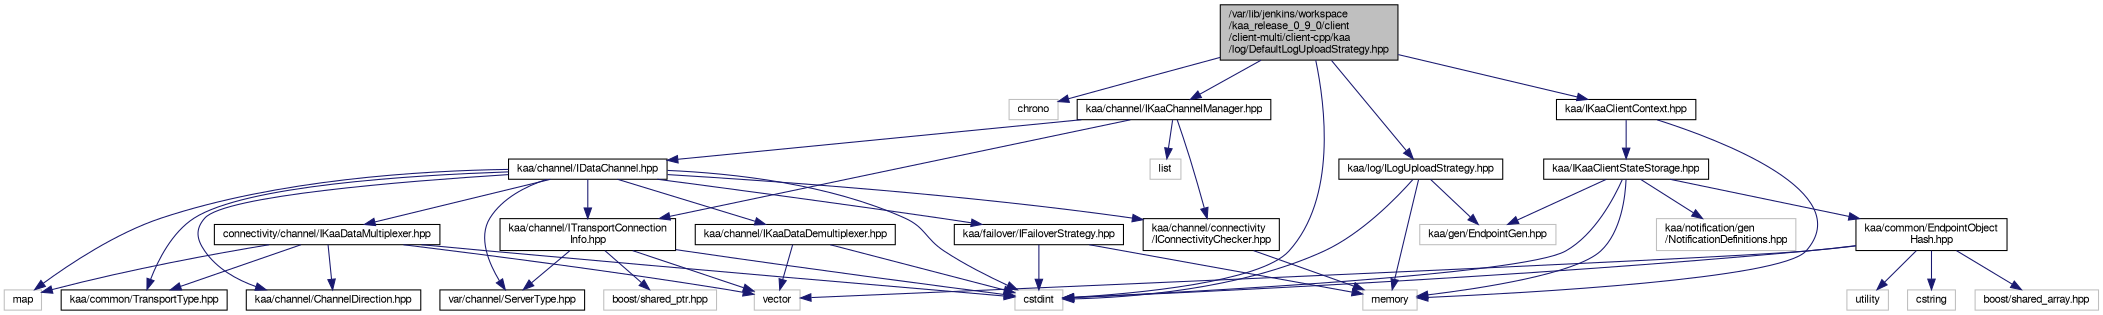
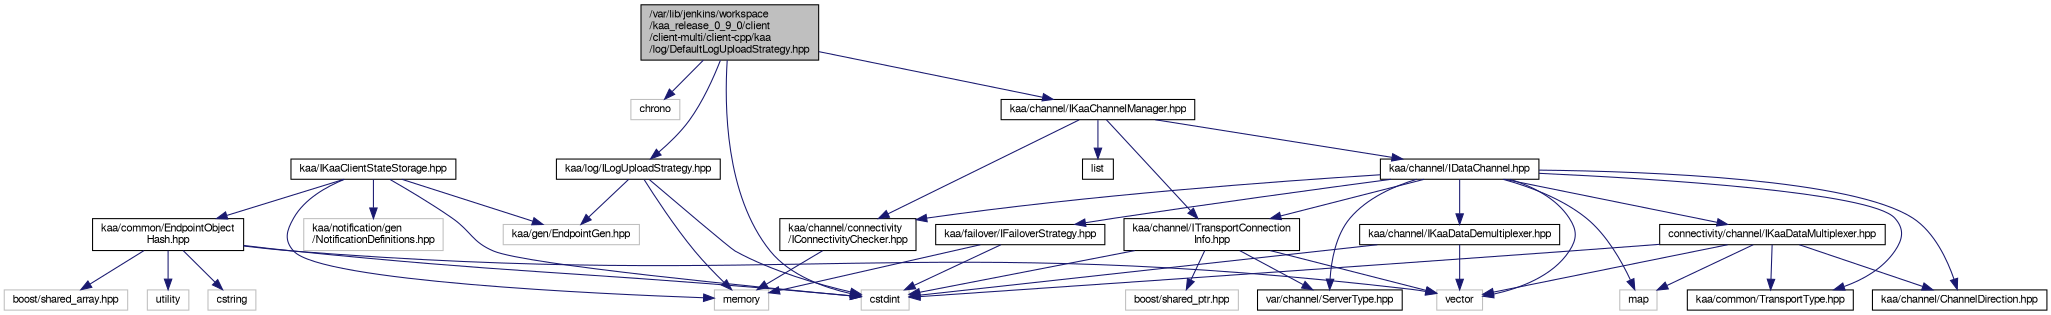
(1626, 110) -> none
(1165, 169) -> (1098, 169)
(849, 198) -> (1574, 243)
